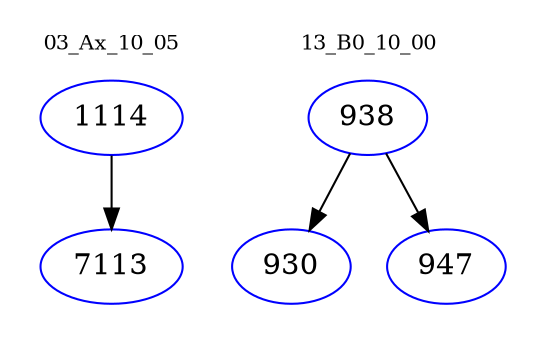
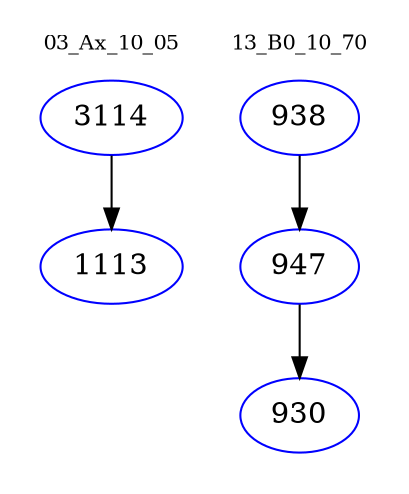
(369, 44) -> (300, 44)
(112, 118) -> (112, 118)
(335, 183) -> (300, 331)
(112, 267) -> (112, 267)
